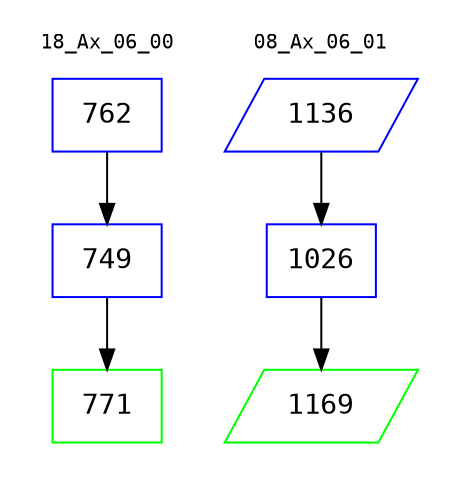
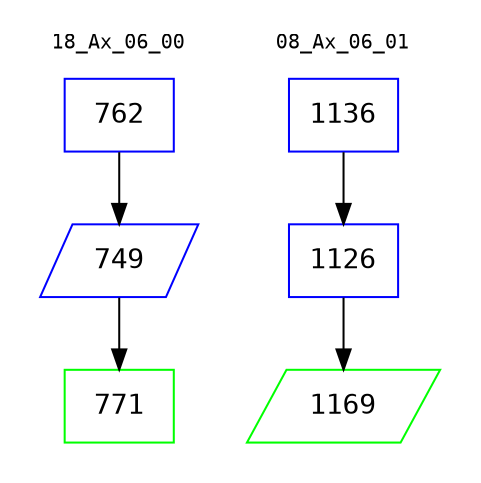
(321, 115) -> (344, 115)
(107, 261) -> (119, 261)
(321, 261) -> (344, 261)
